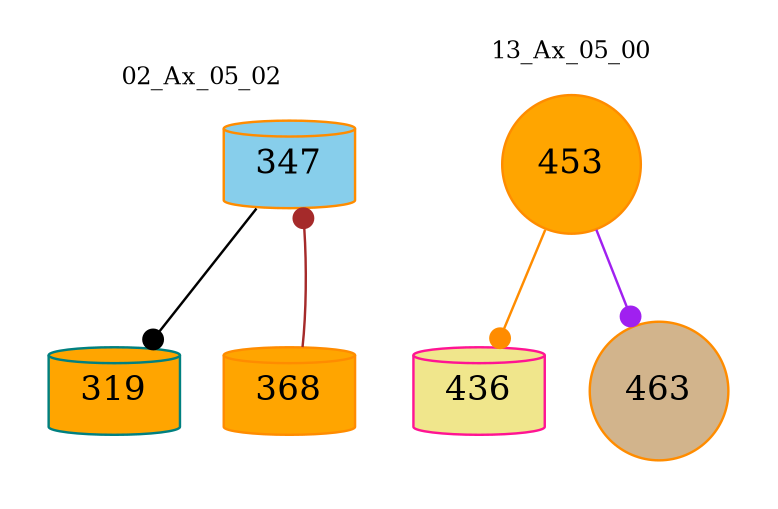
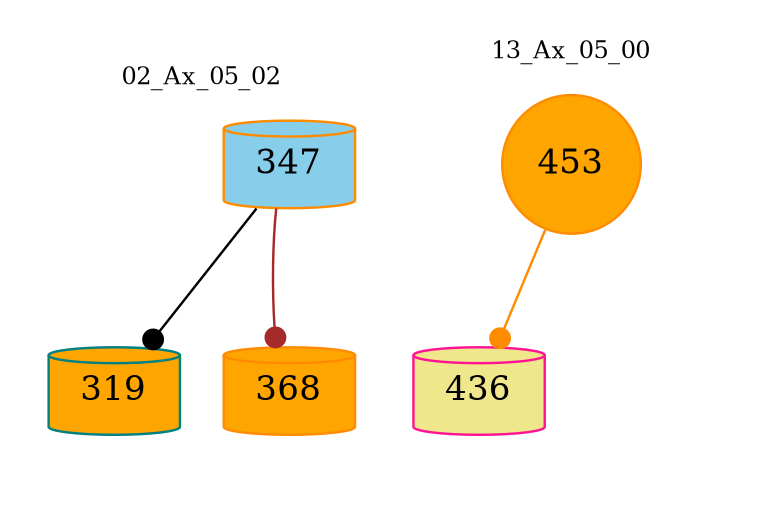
(306, 288) -> (273, 268)
(659, 391) -> none
